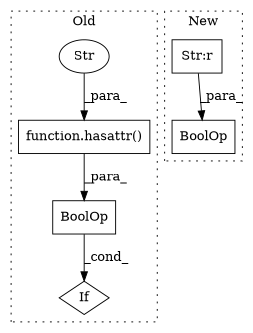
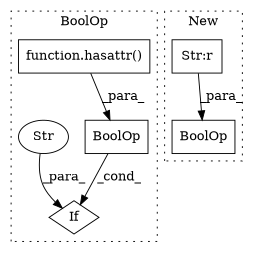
(84, 22) -> (84, 22)
(84, 92) -> (41, 180)
